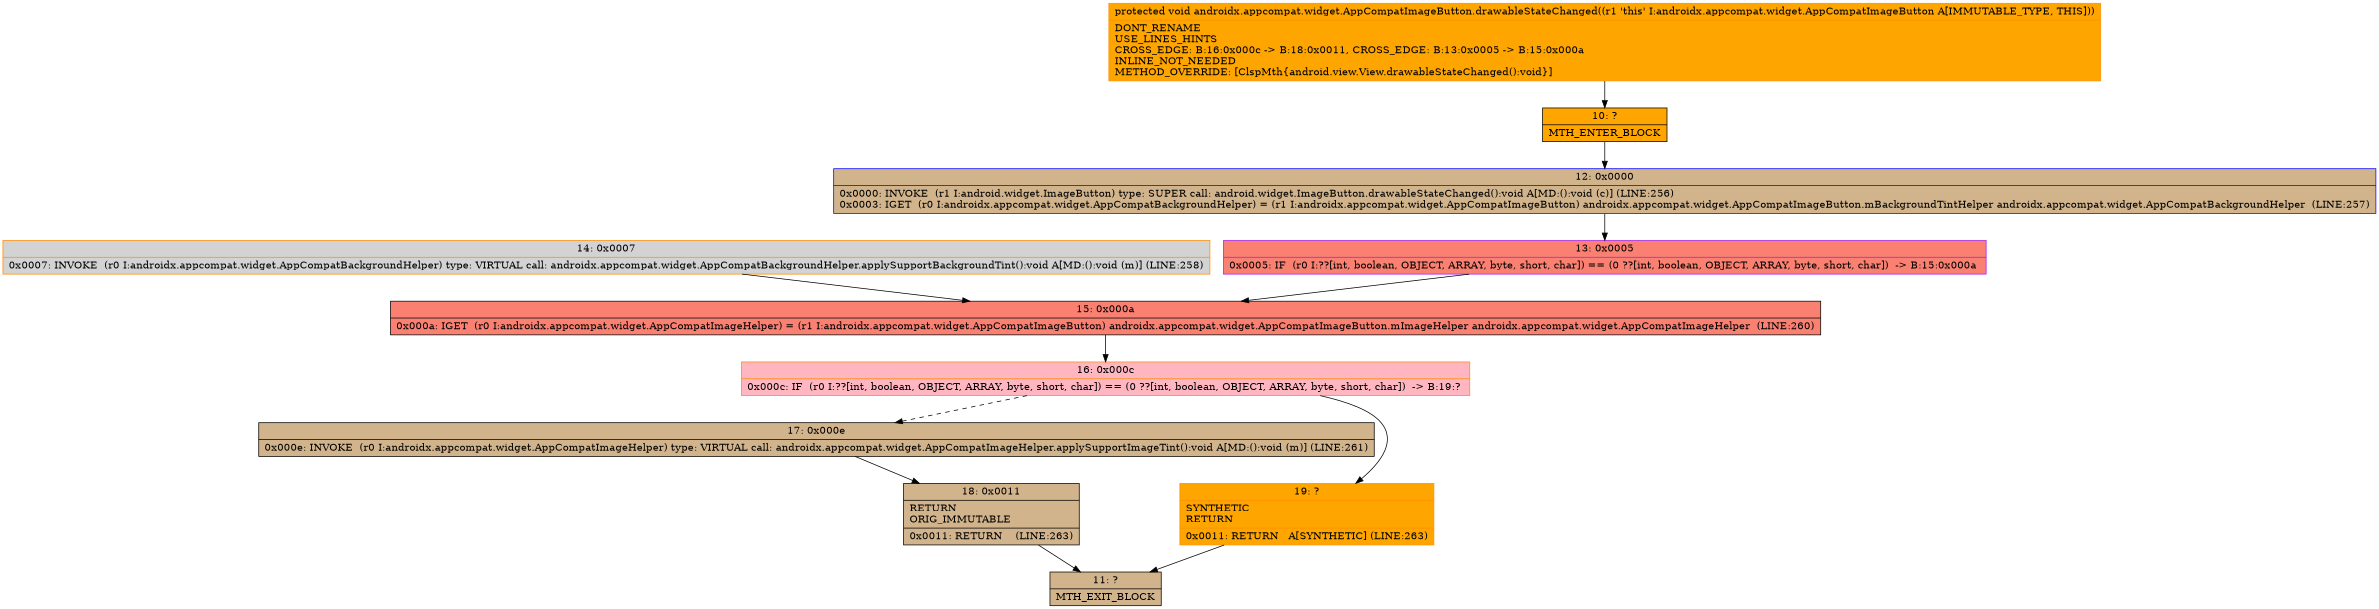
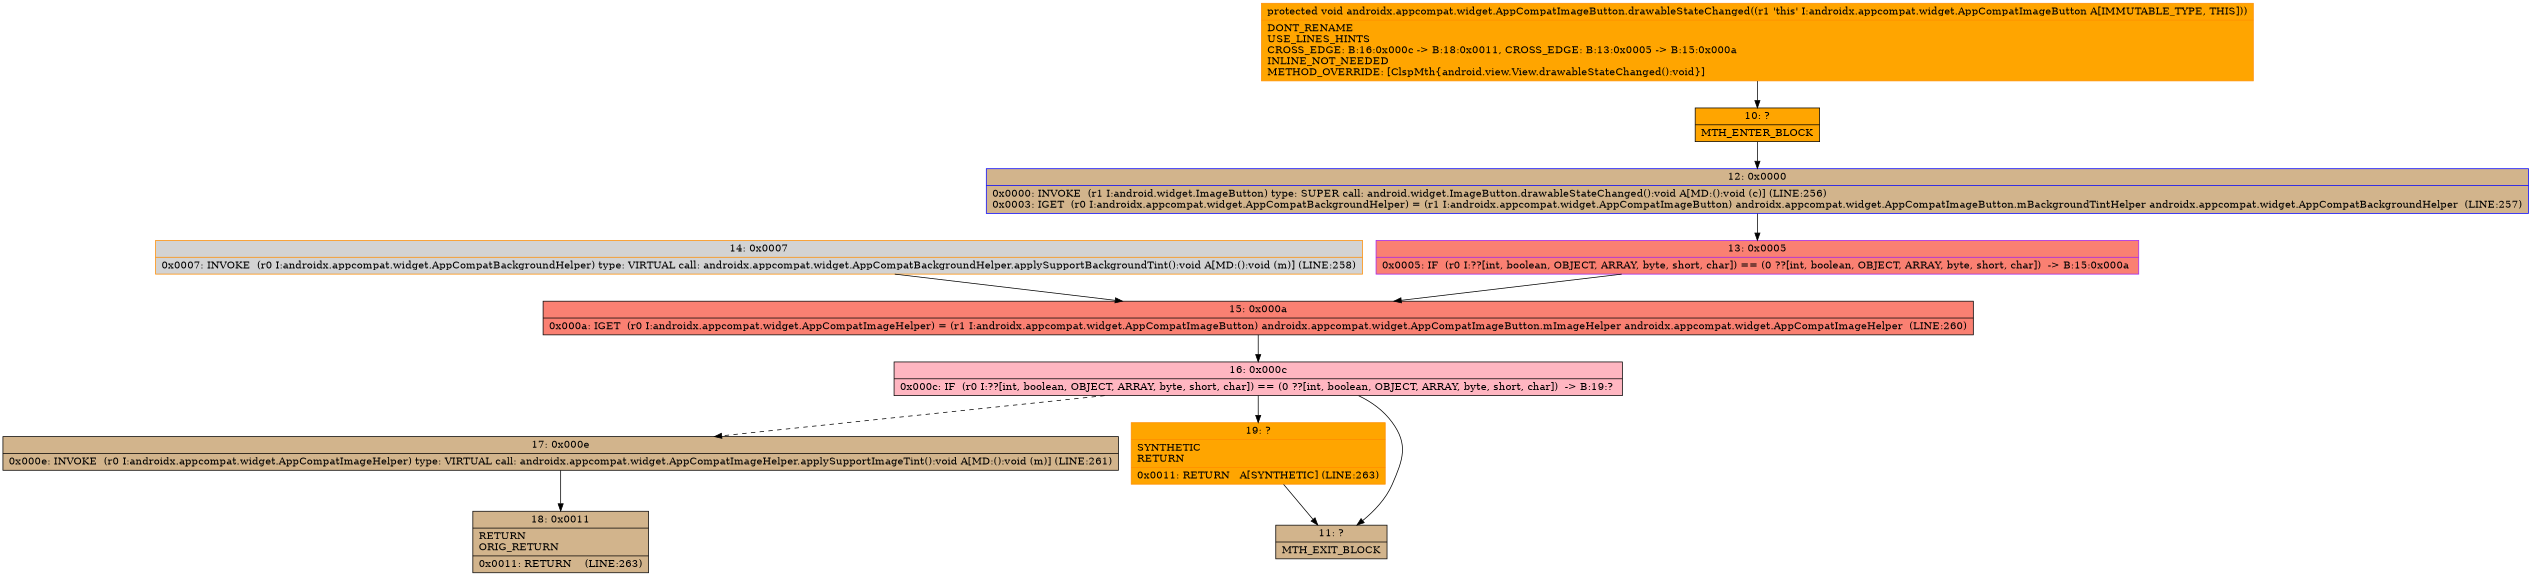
(1106, 379) -> (1258, 379)
(960, 519) -> (519, 547)
(1056, 557) -> (1402, 455)
